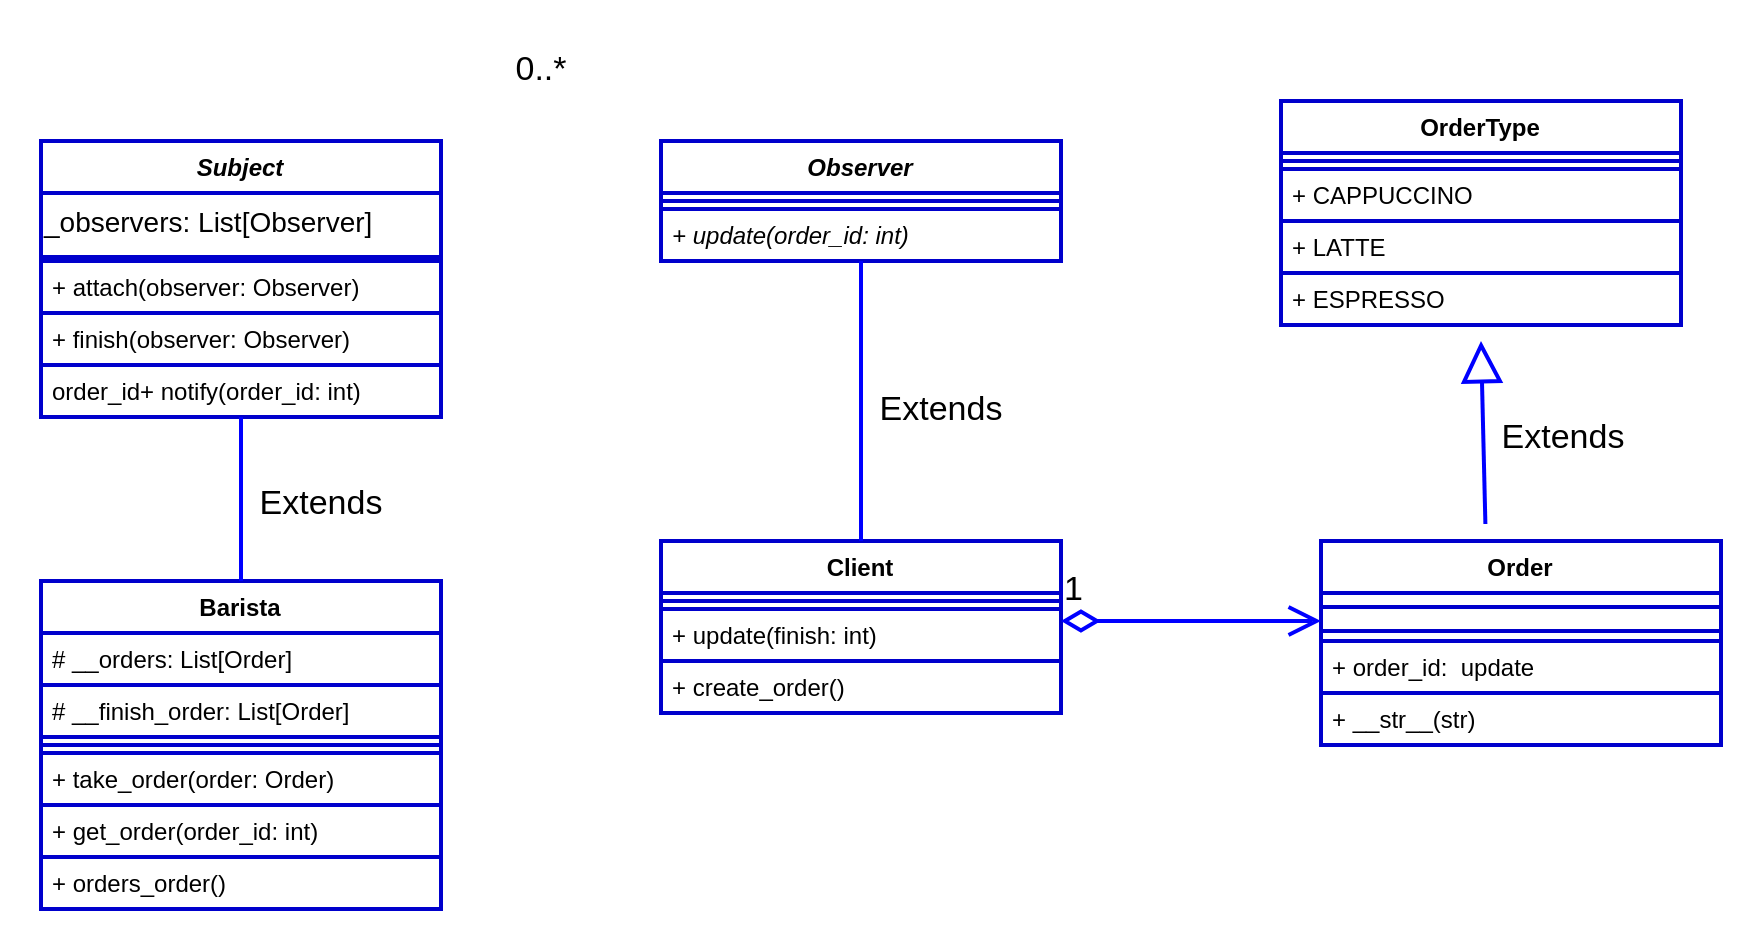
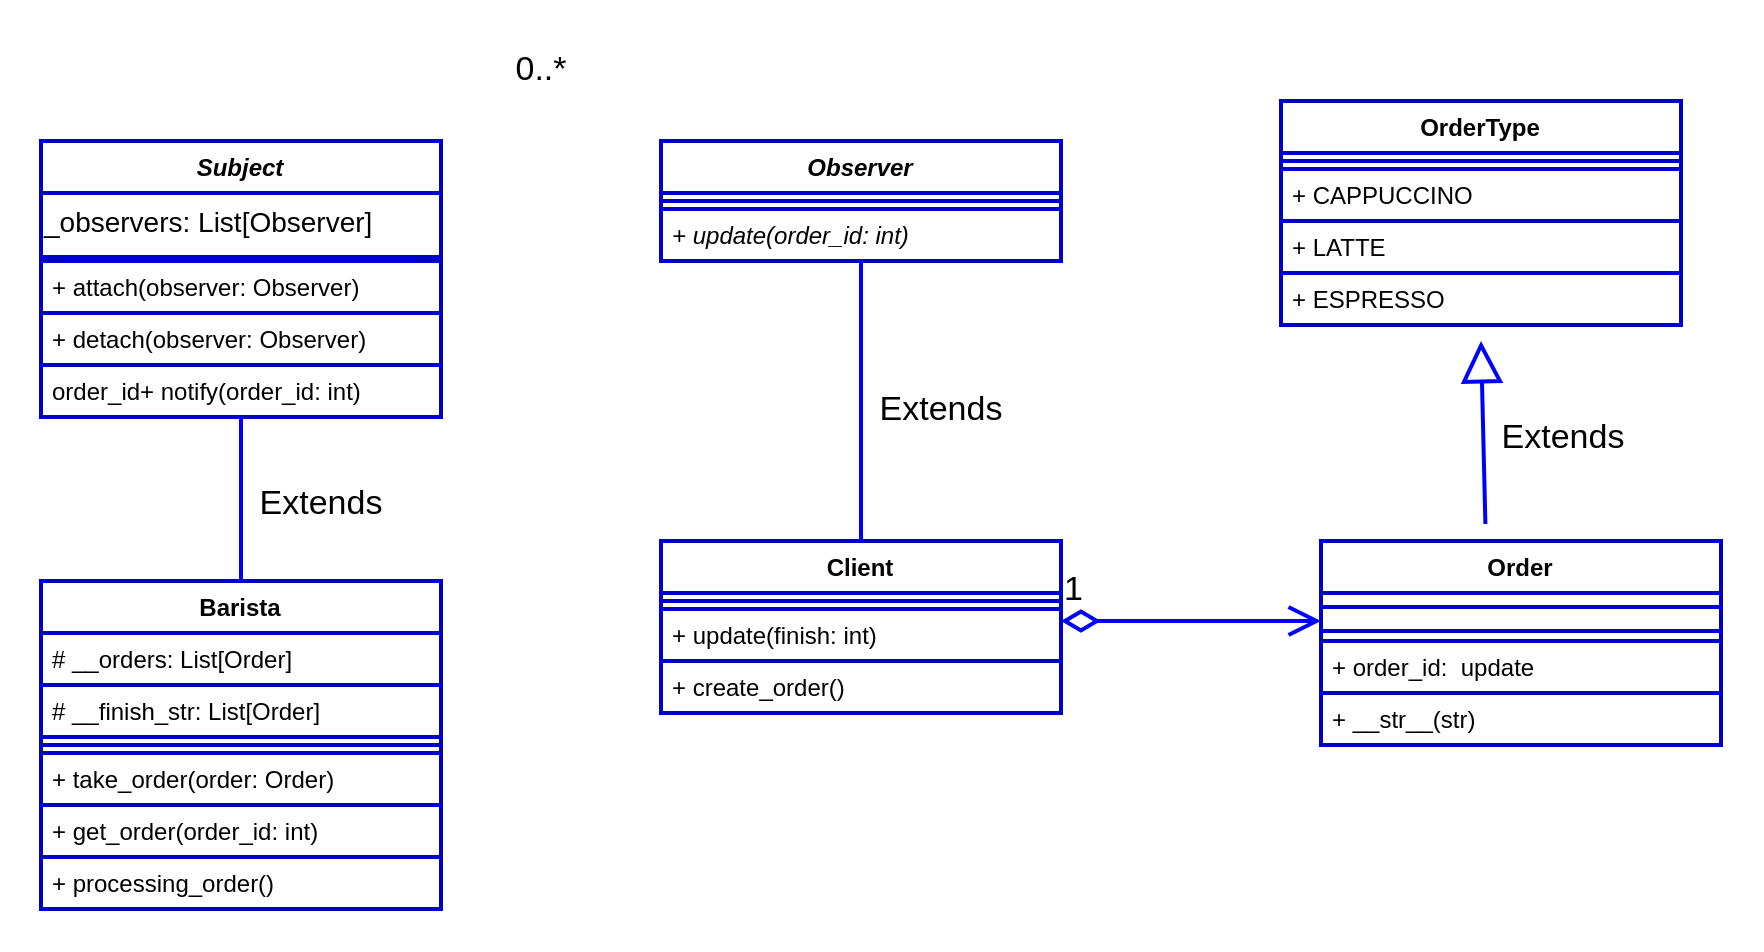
(228, 340) -> (234, 340)
(231, 712) -> (218, 712)
(160, 884) -> (183, 884)
